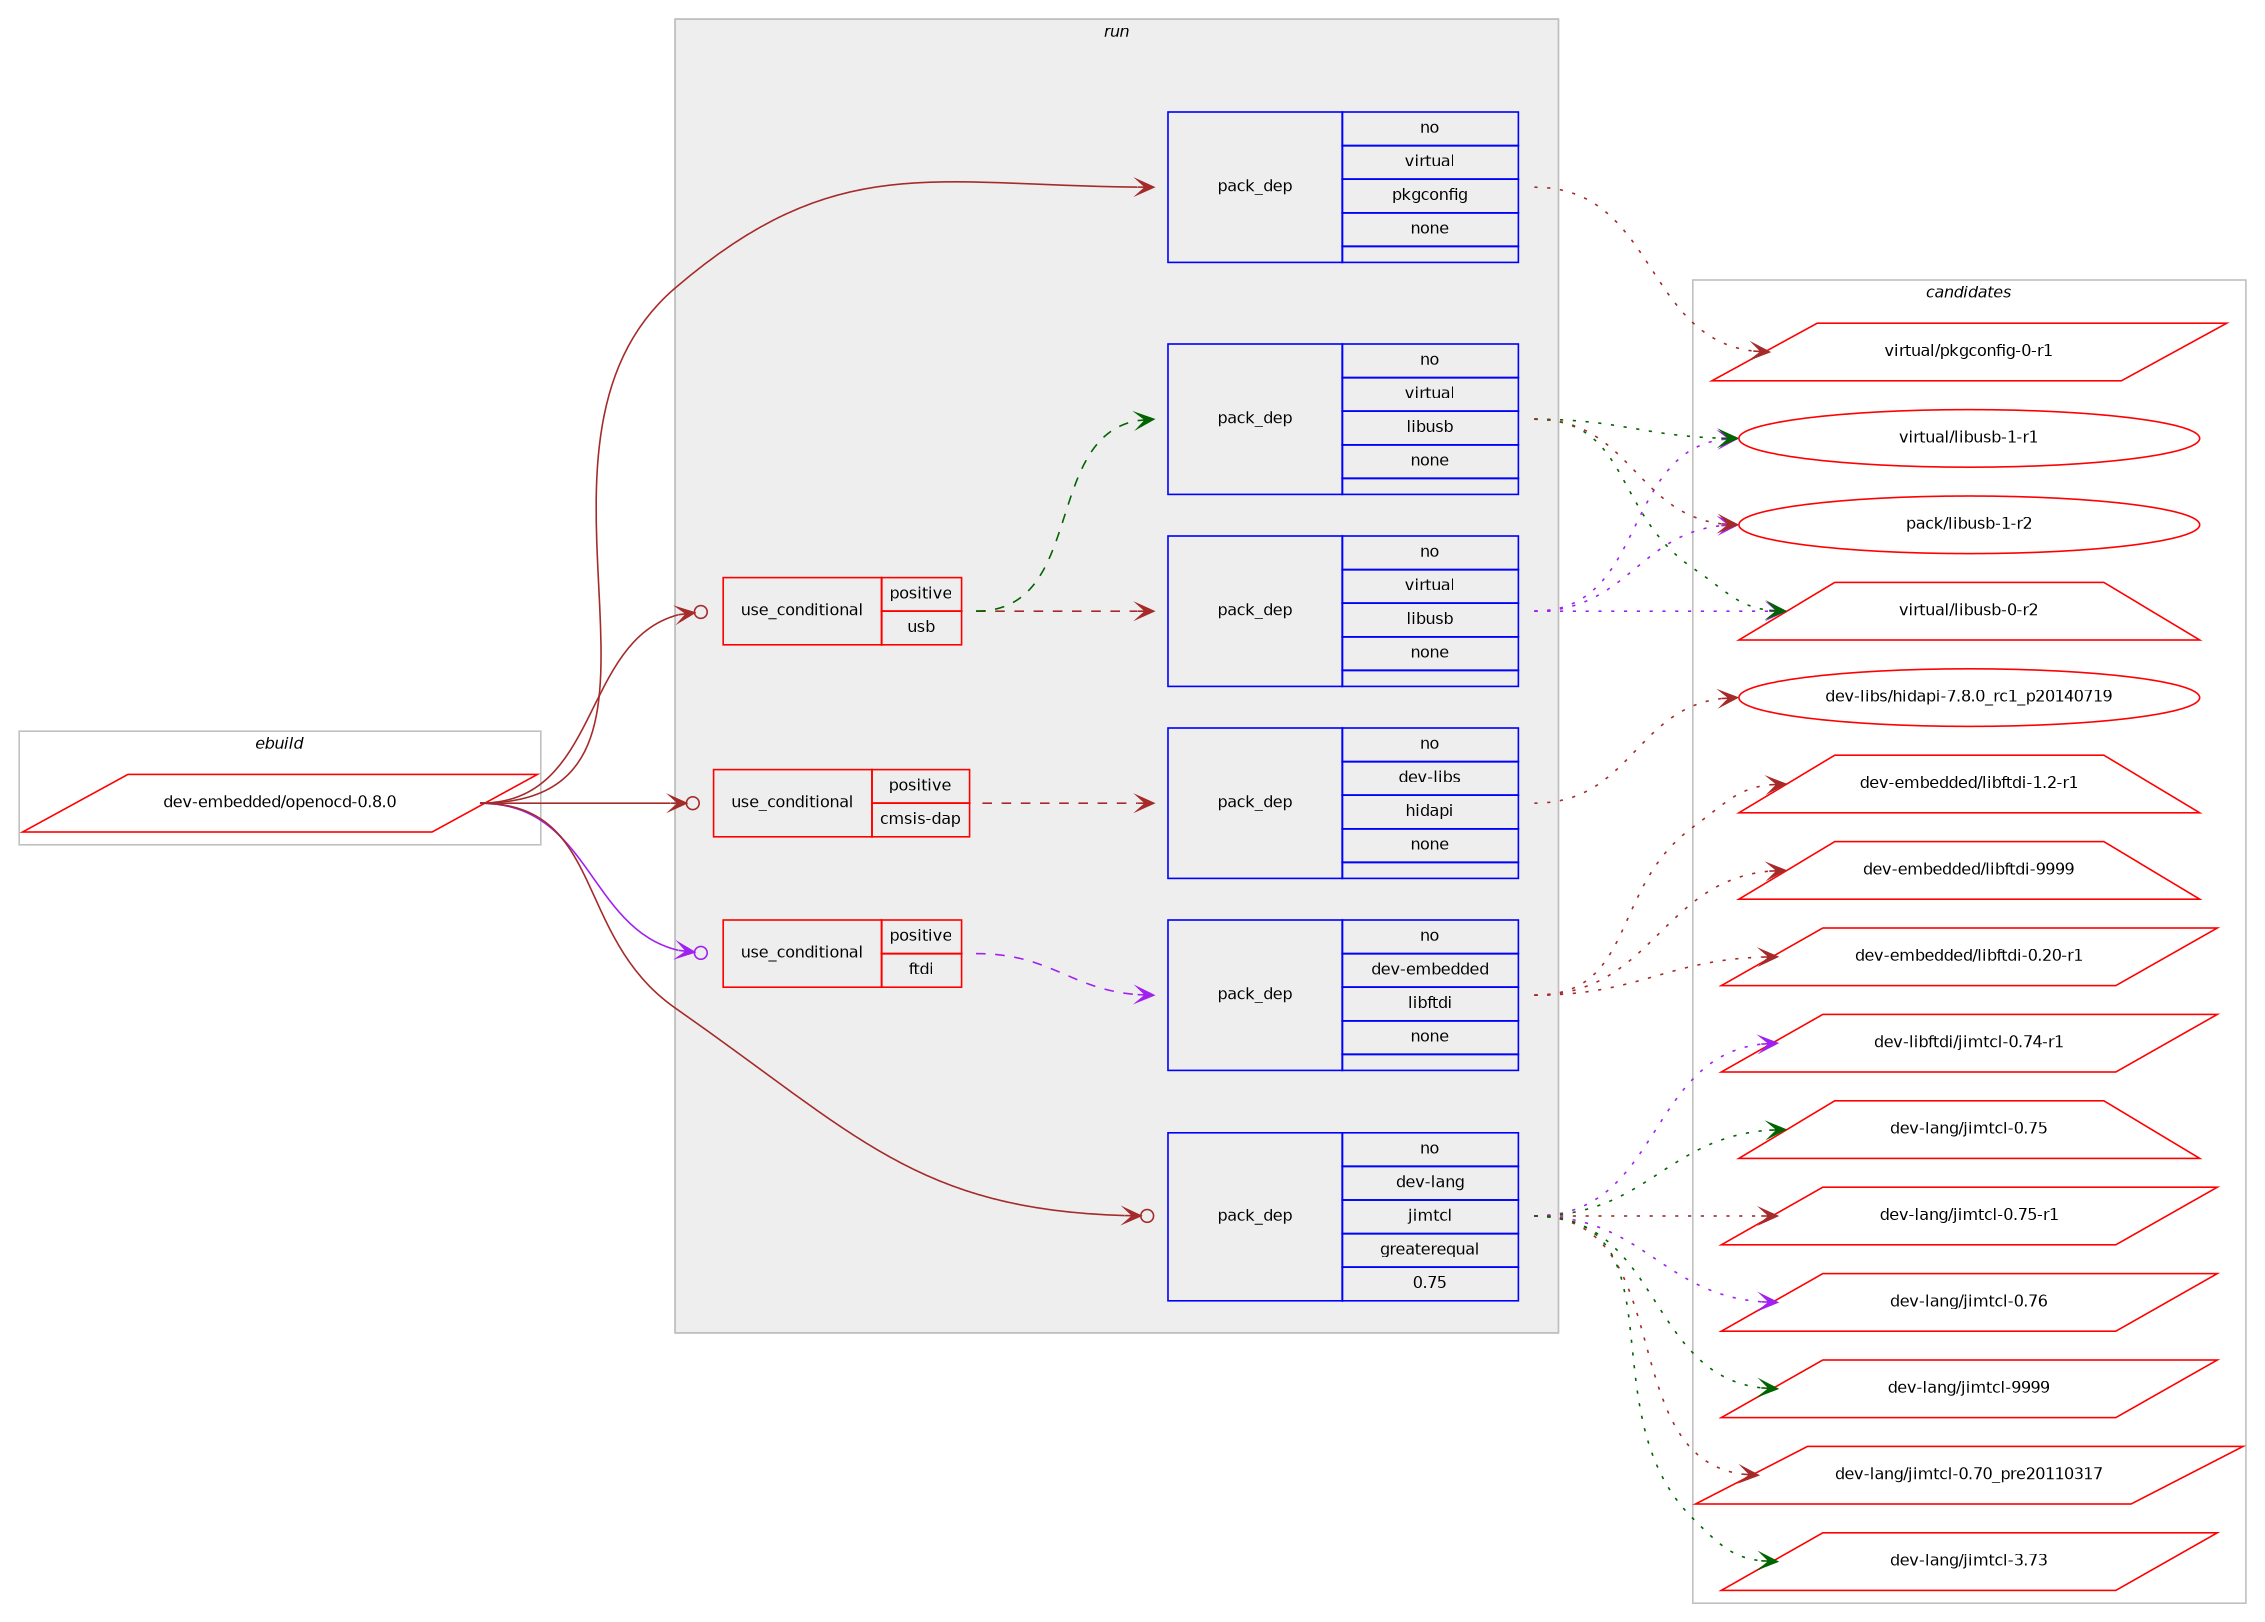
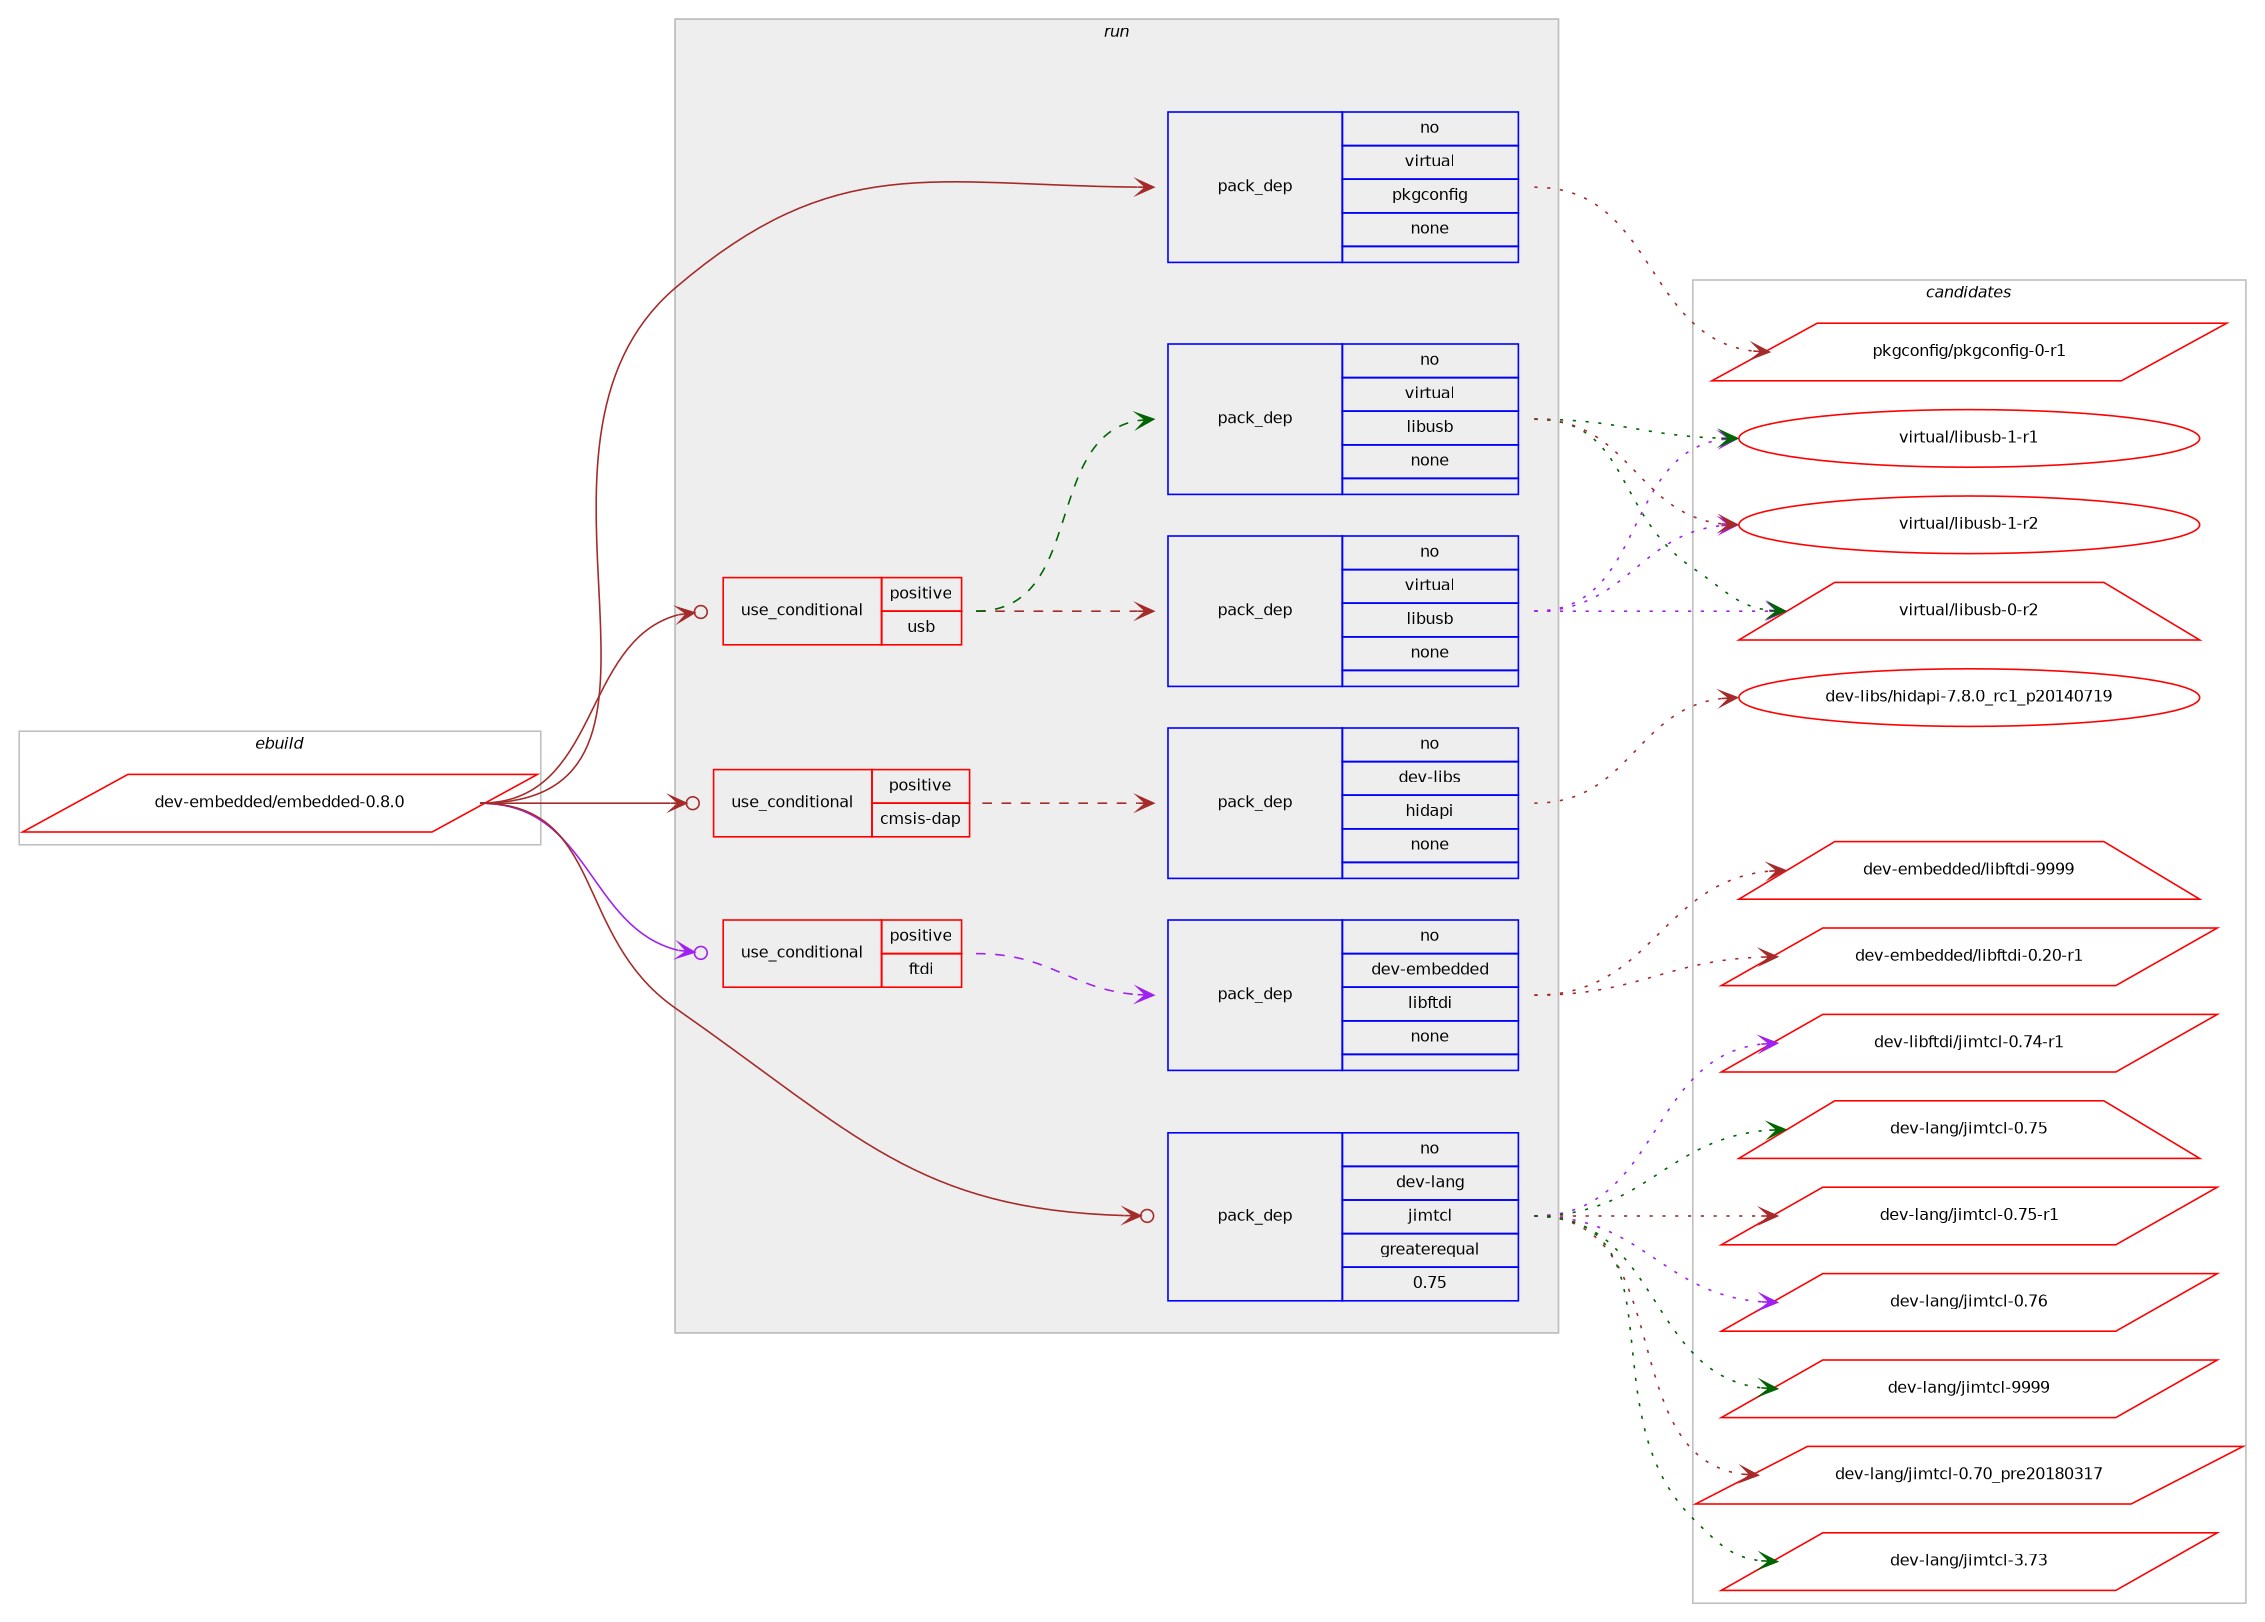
(1969, 352) -> (1969, 352)
(1969, 525) -> (1969, 525)
(1969, 784) -> none
(280, 803) -> (280, 803)
(1969, 1475) -> (1969, 1475)
